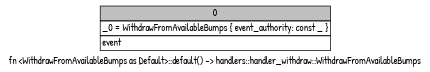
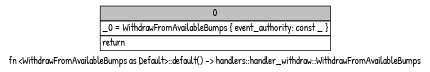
(112, 43) -> (114, 43)
